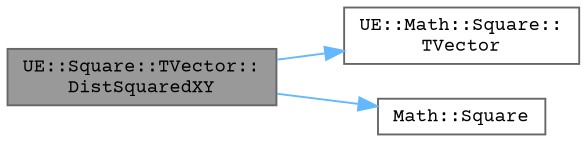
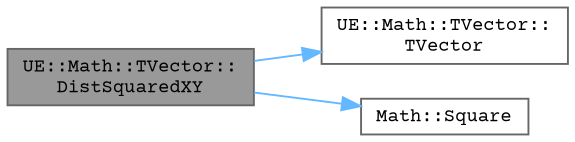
(462, 36) -> (445, 36)
(142, 77) -> (131, 77)
